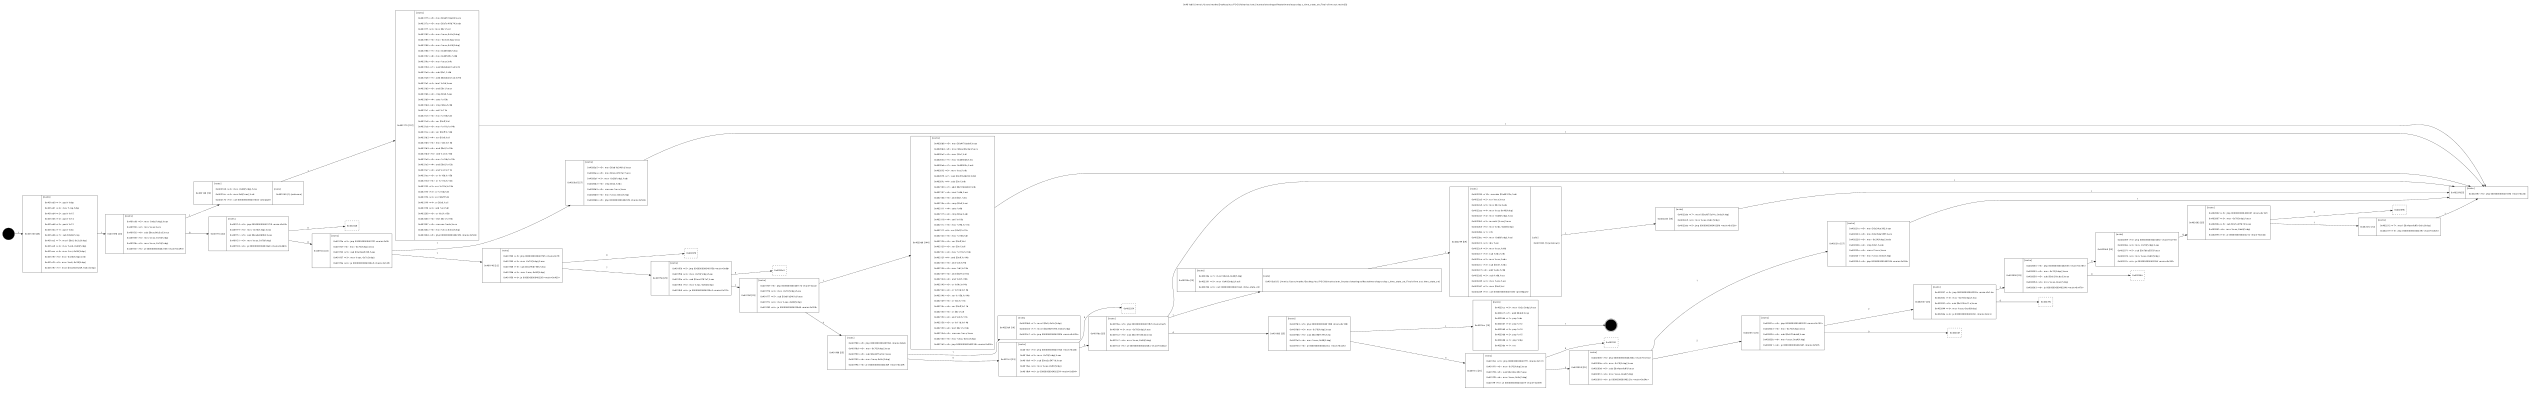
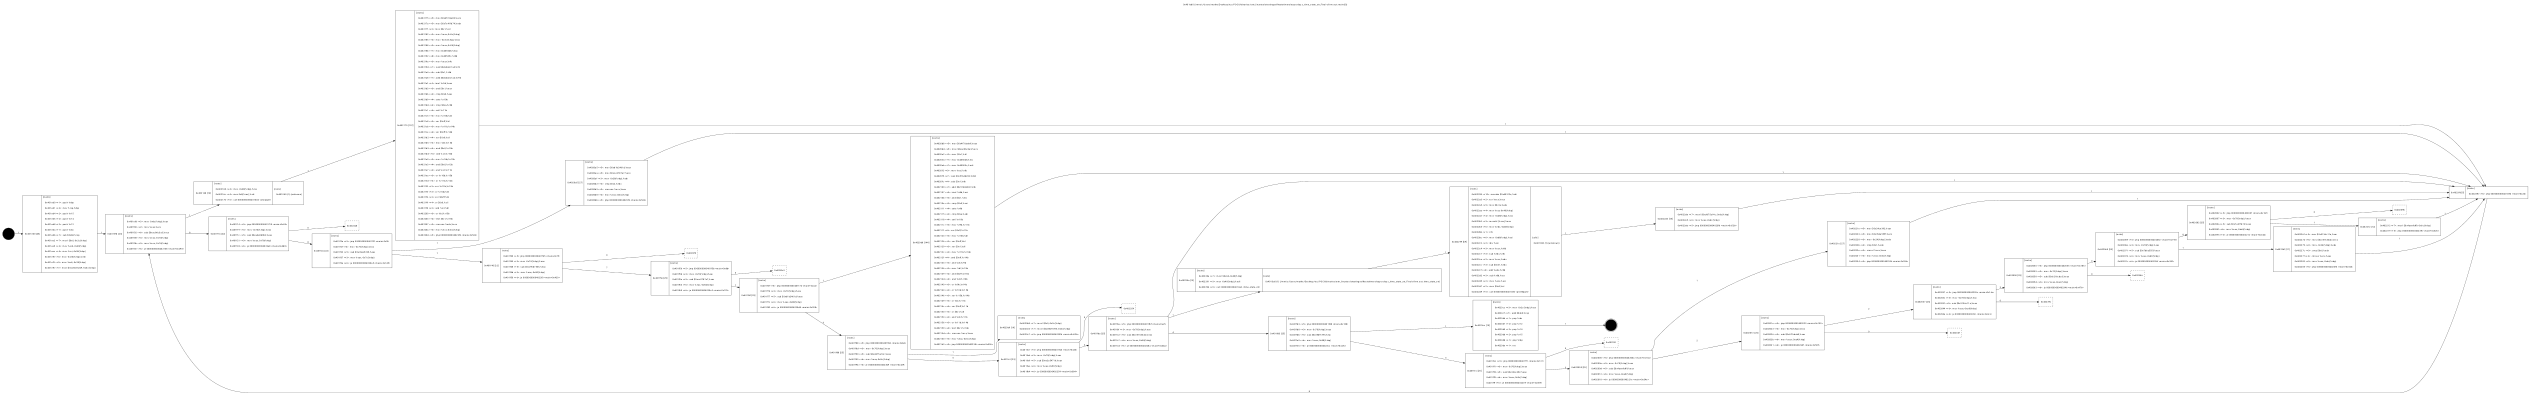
none -> (2314, 249)
none -> (1343, 393)
